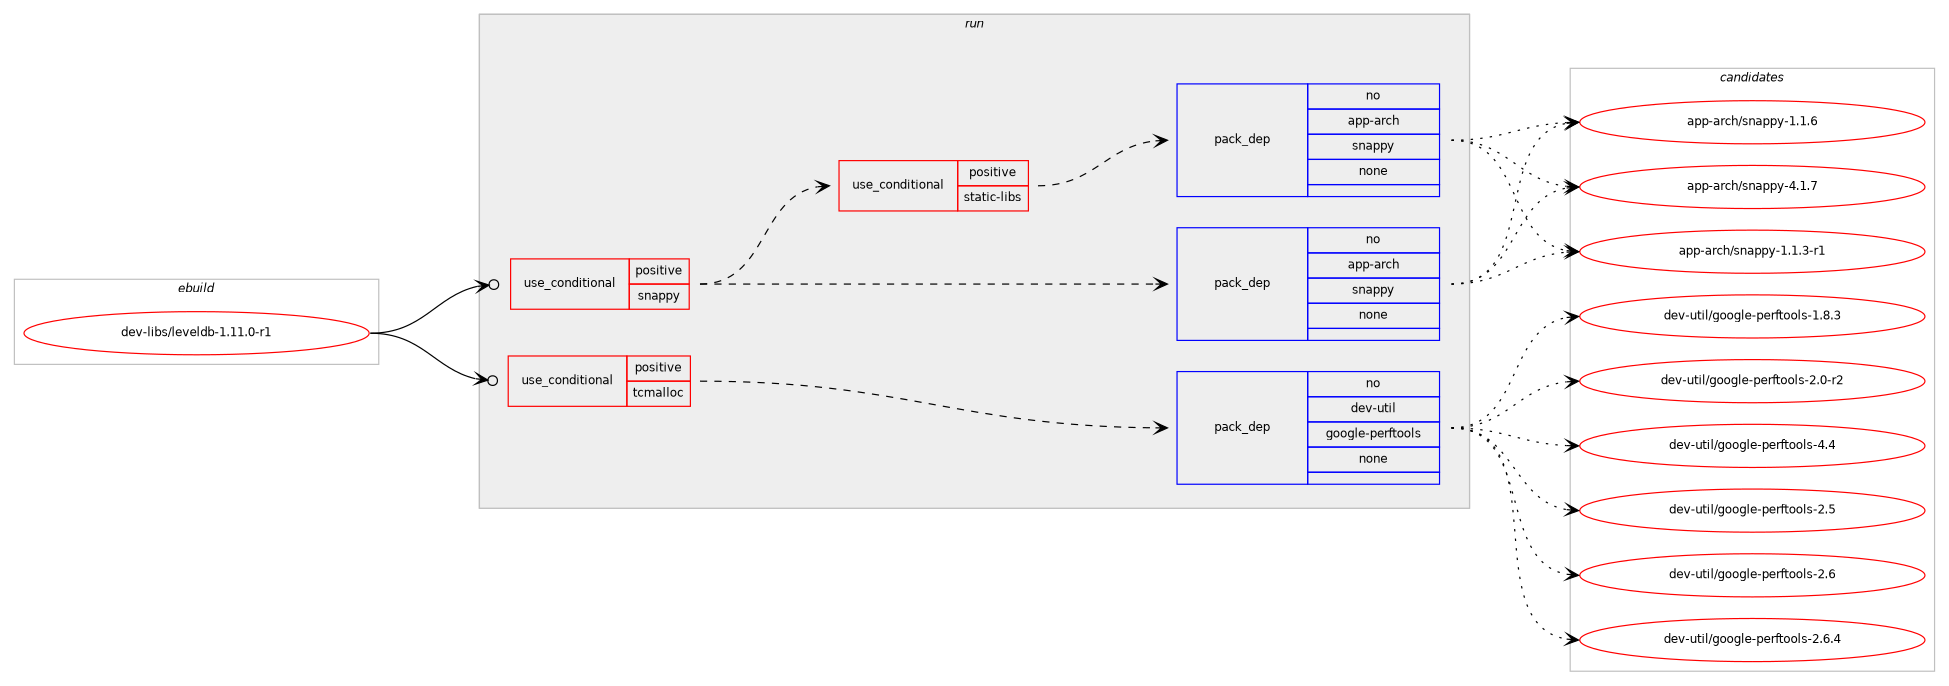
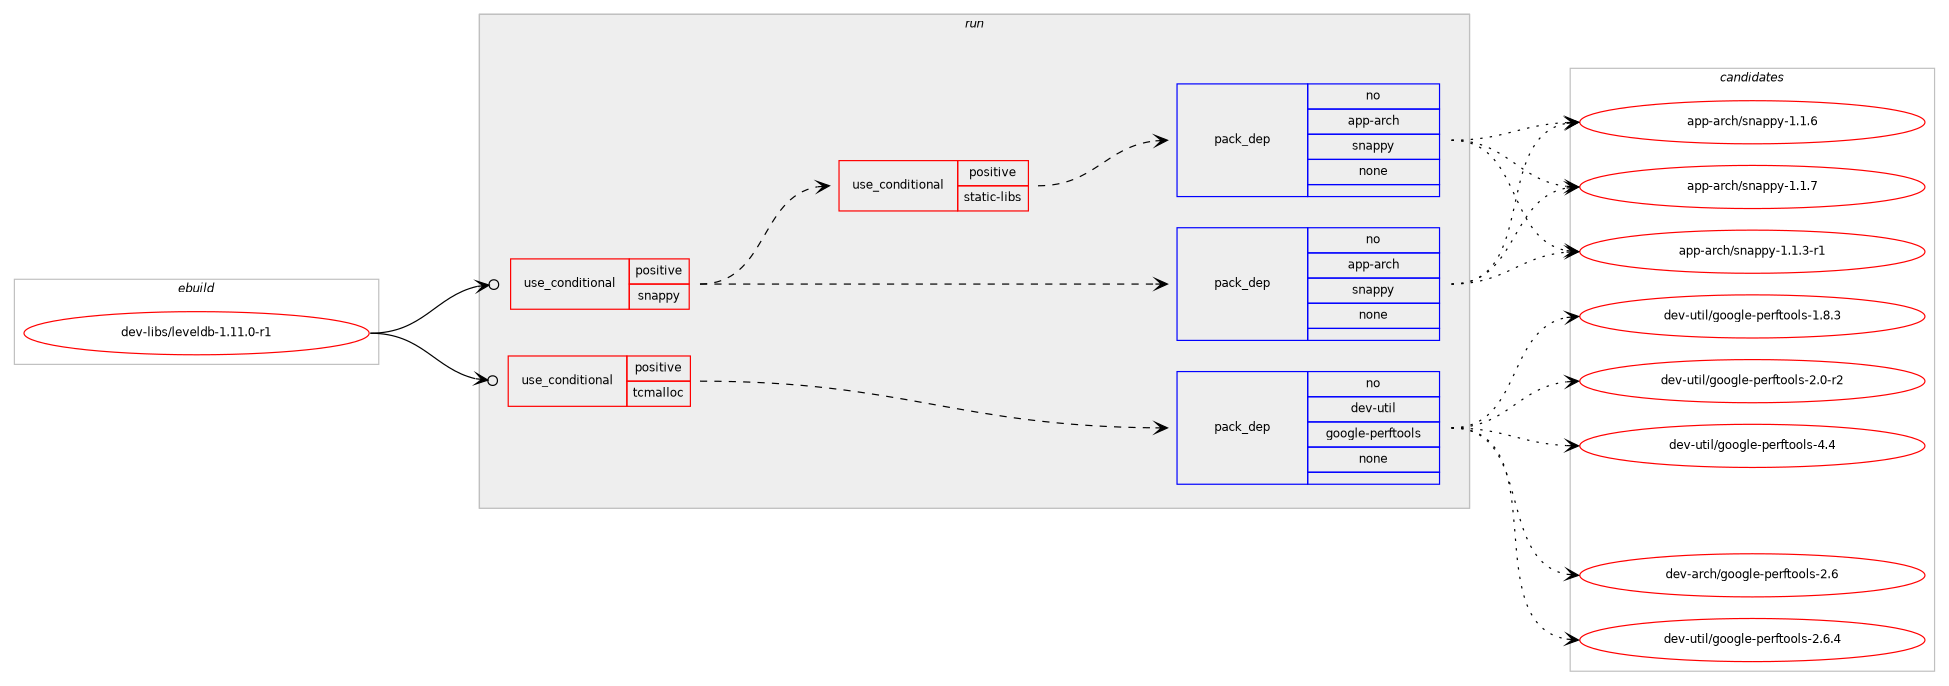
(1752, 187) -> (1752, 187)
(1752, 511) -> none
(1752, 575) -> (1752, 575)
